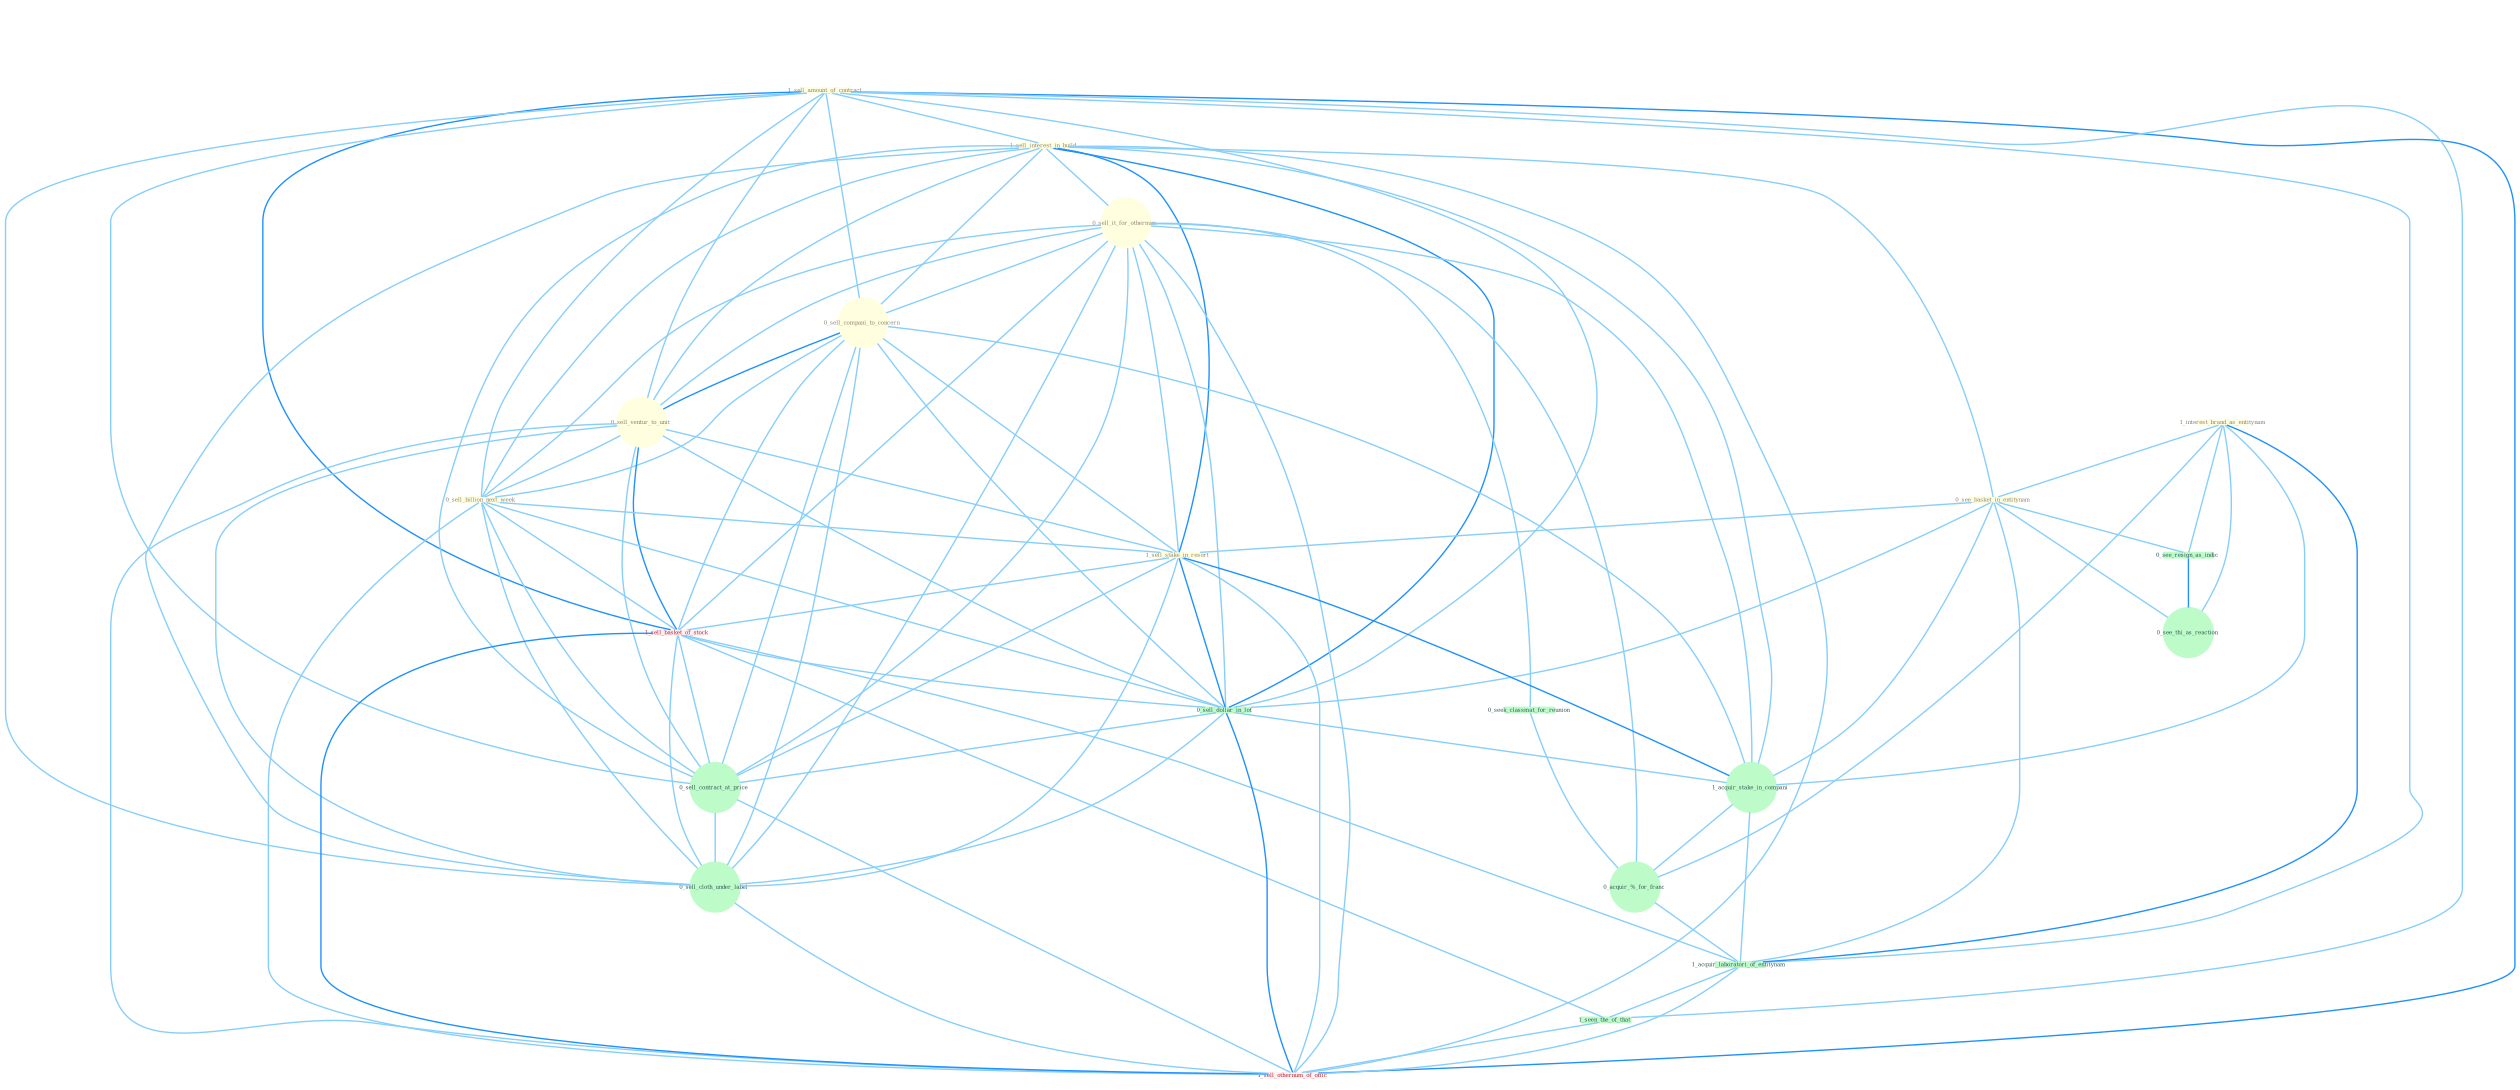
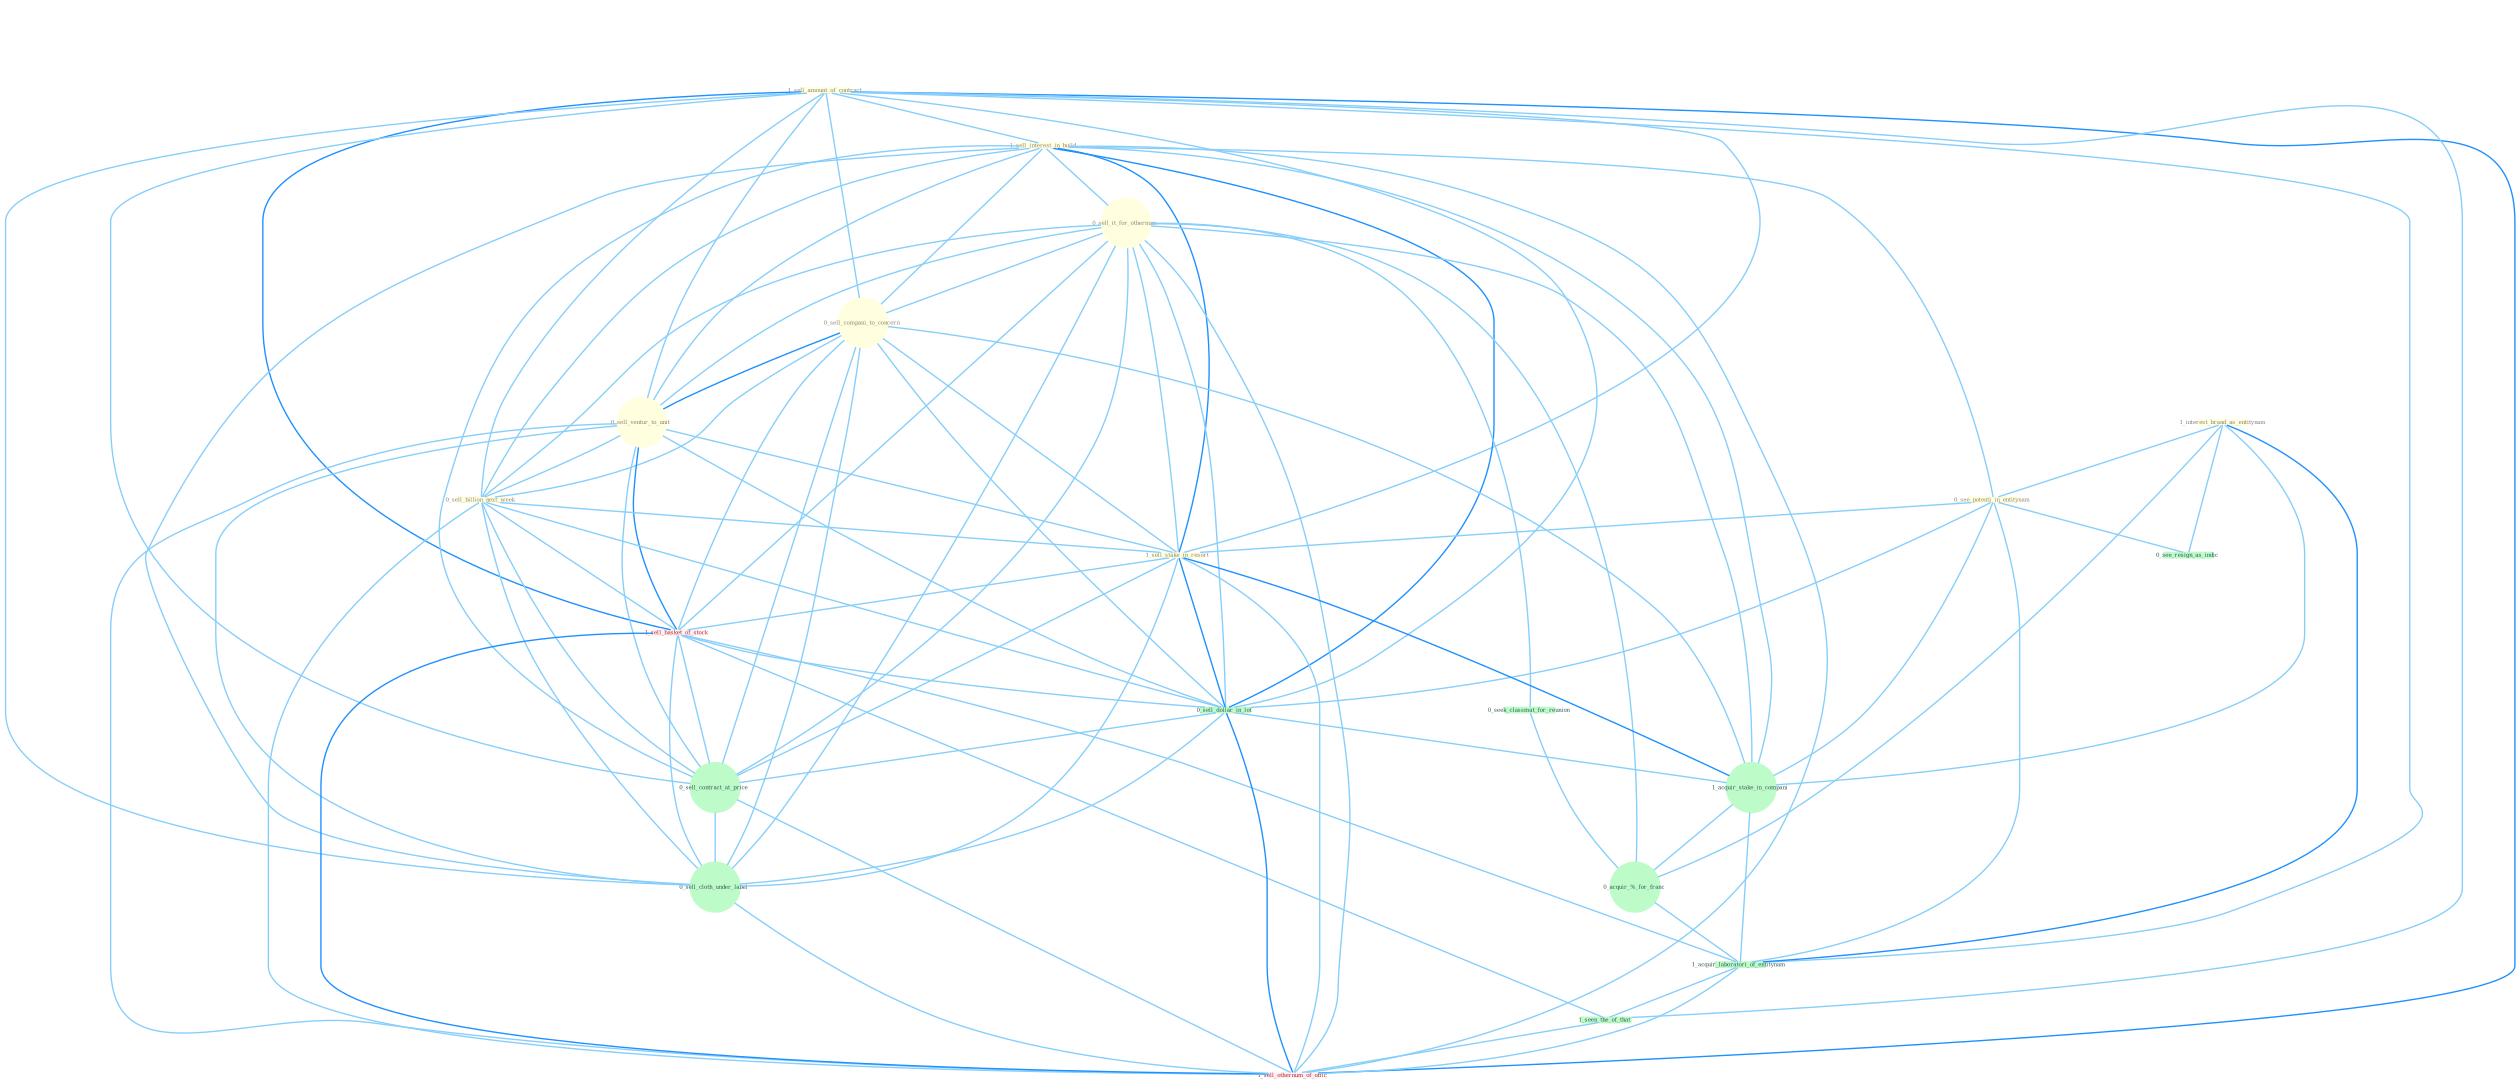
none -> (1716, 141)
(1993, 500) -> (1993, 500)
(2188, 633) -> none
